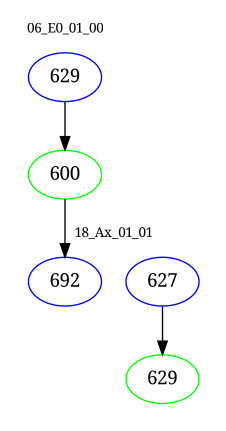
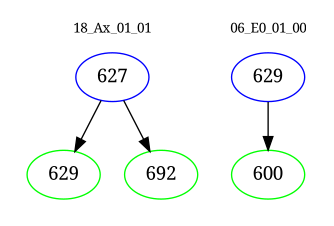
(65, 229) -> (134, 120)
(65, 282) -> (161, 175)
